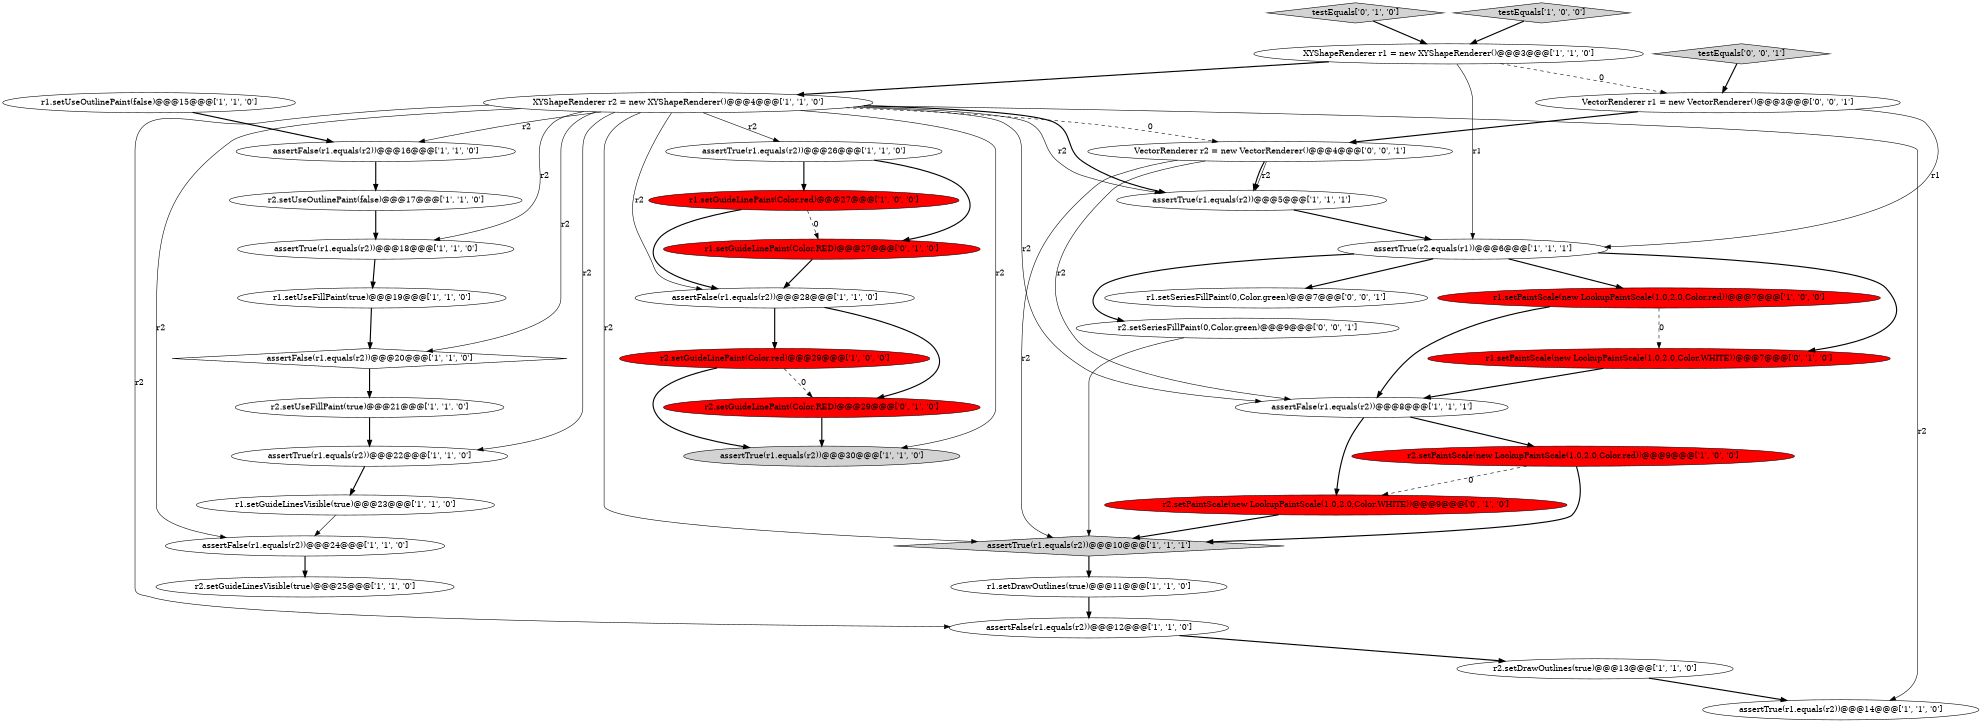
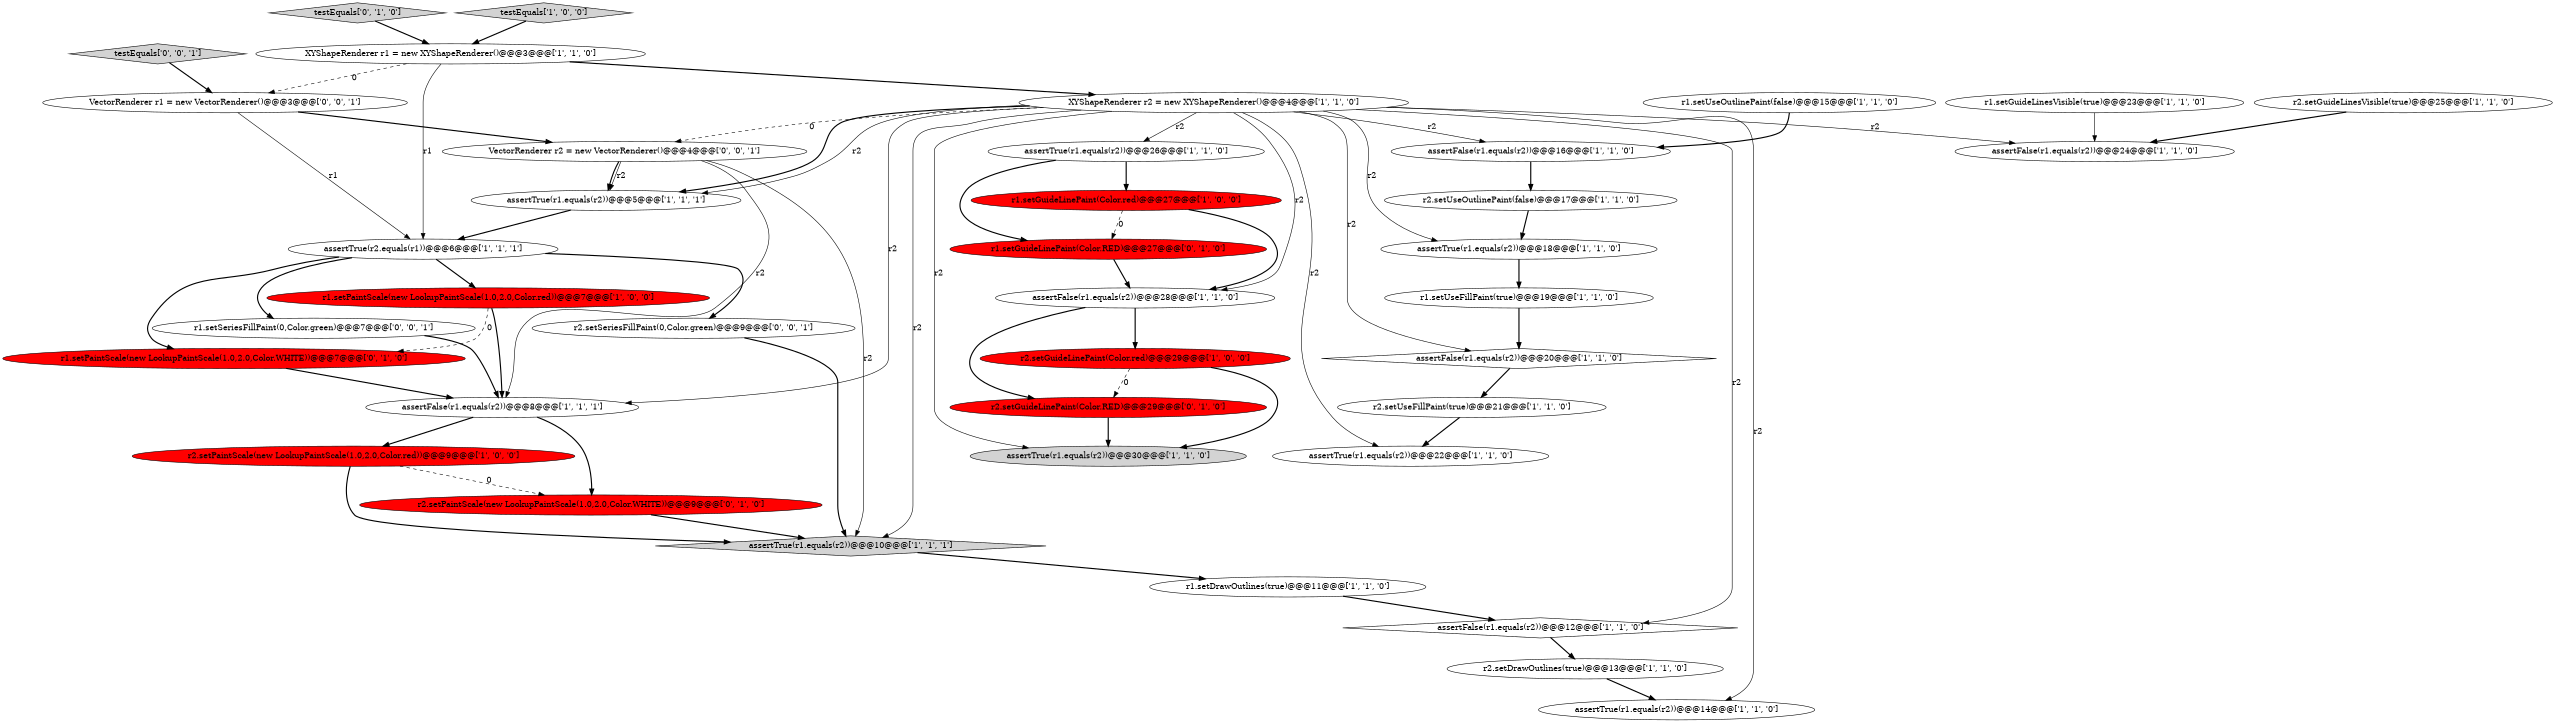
none -> (471, 349)
(1089, 401) -> (838, 403)
(359, 478) -> none
(305, 564) -> (2251, 127)
(1089, 628) -> (1540, 628)
